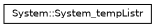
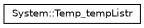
(78, 14) -> (72, 14)
